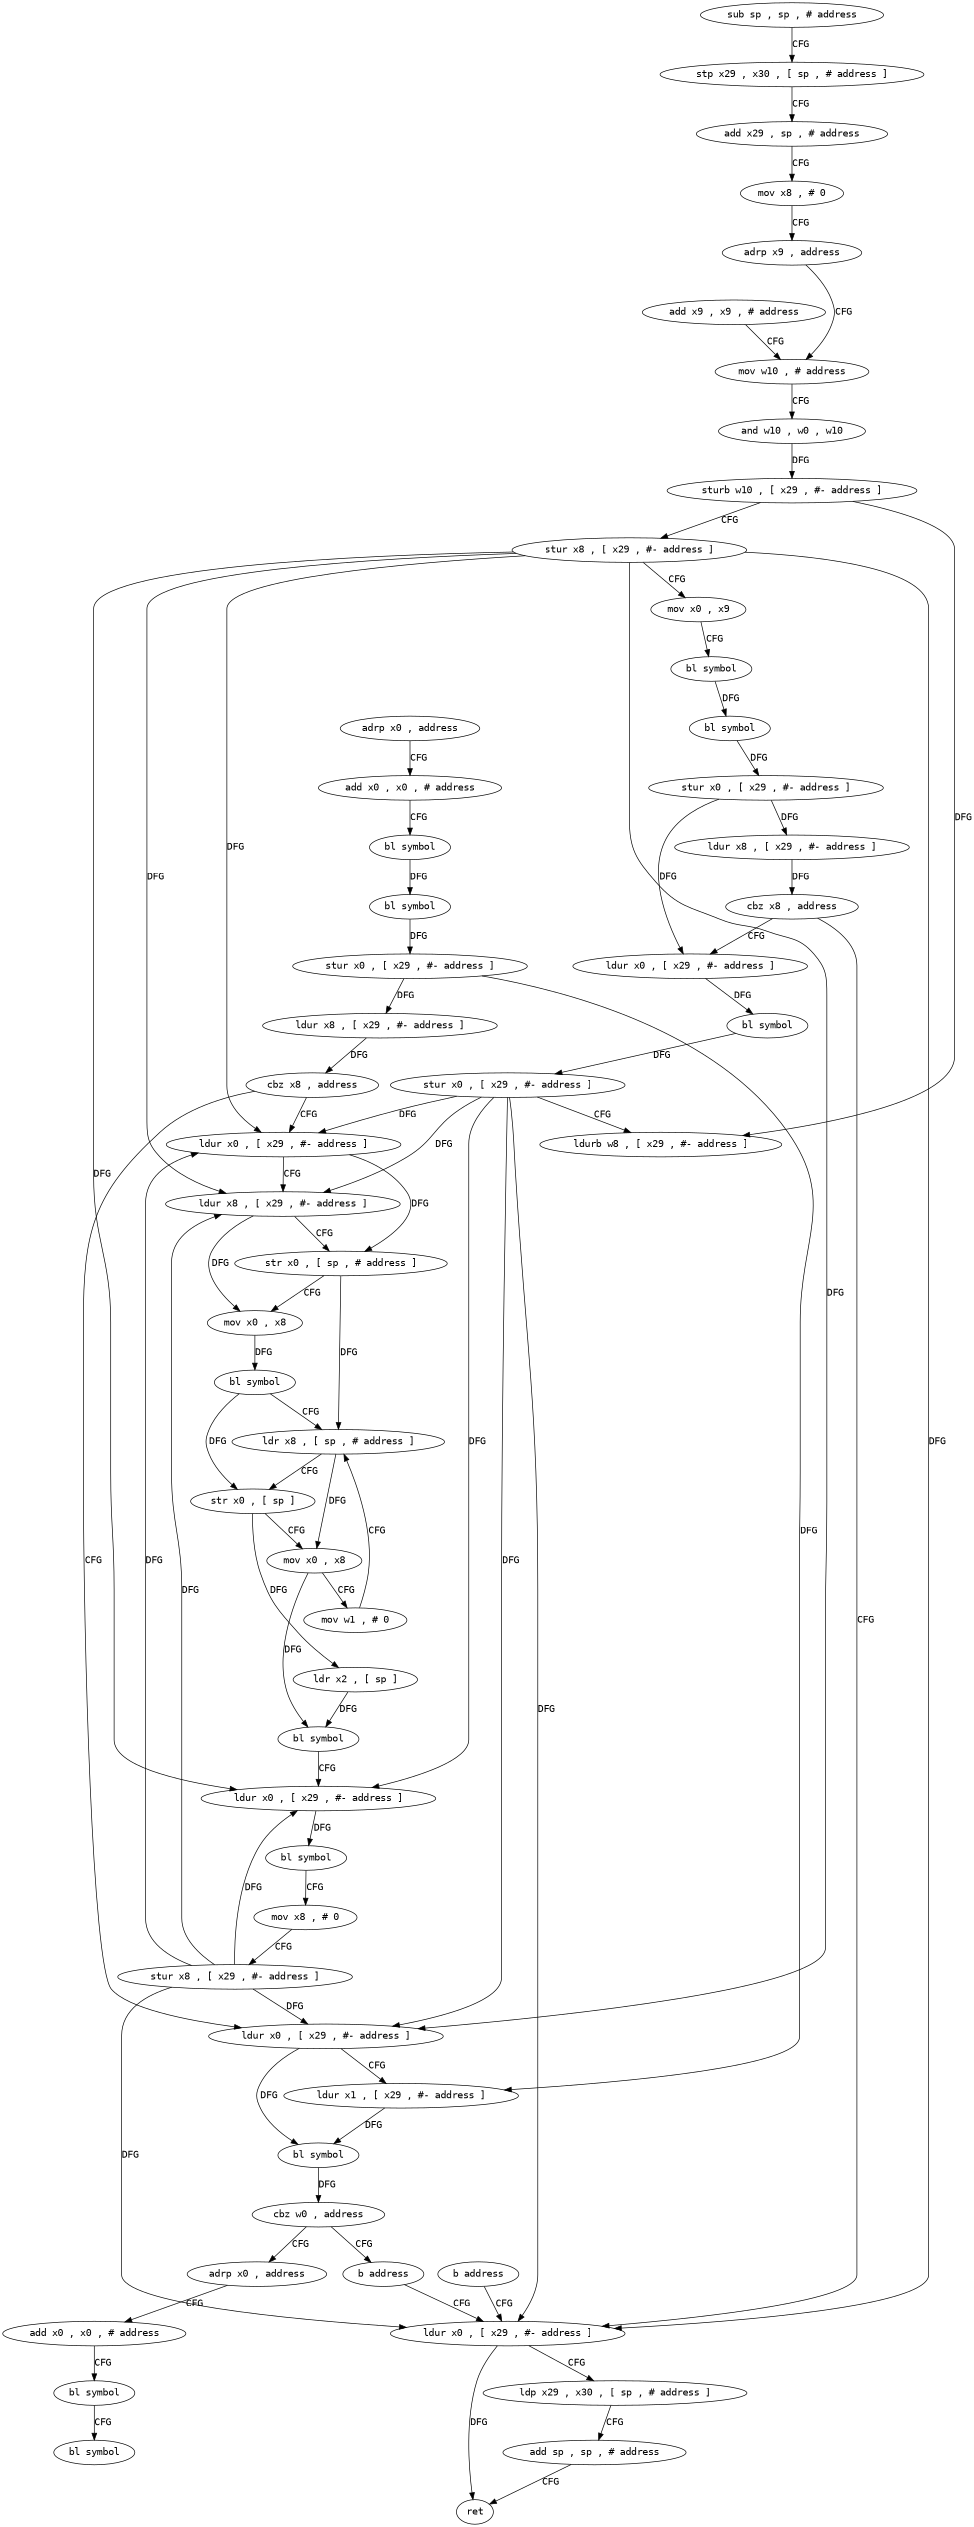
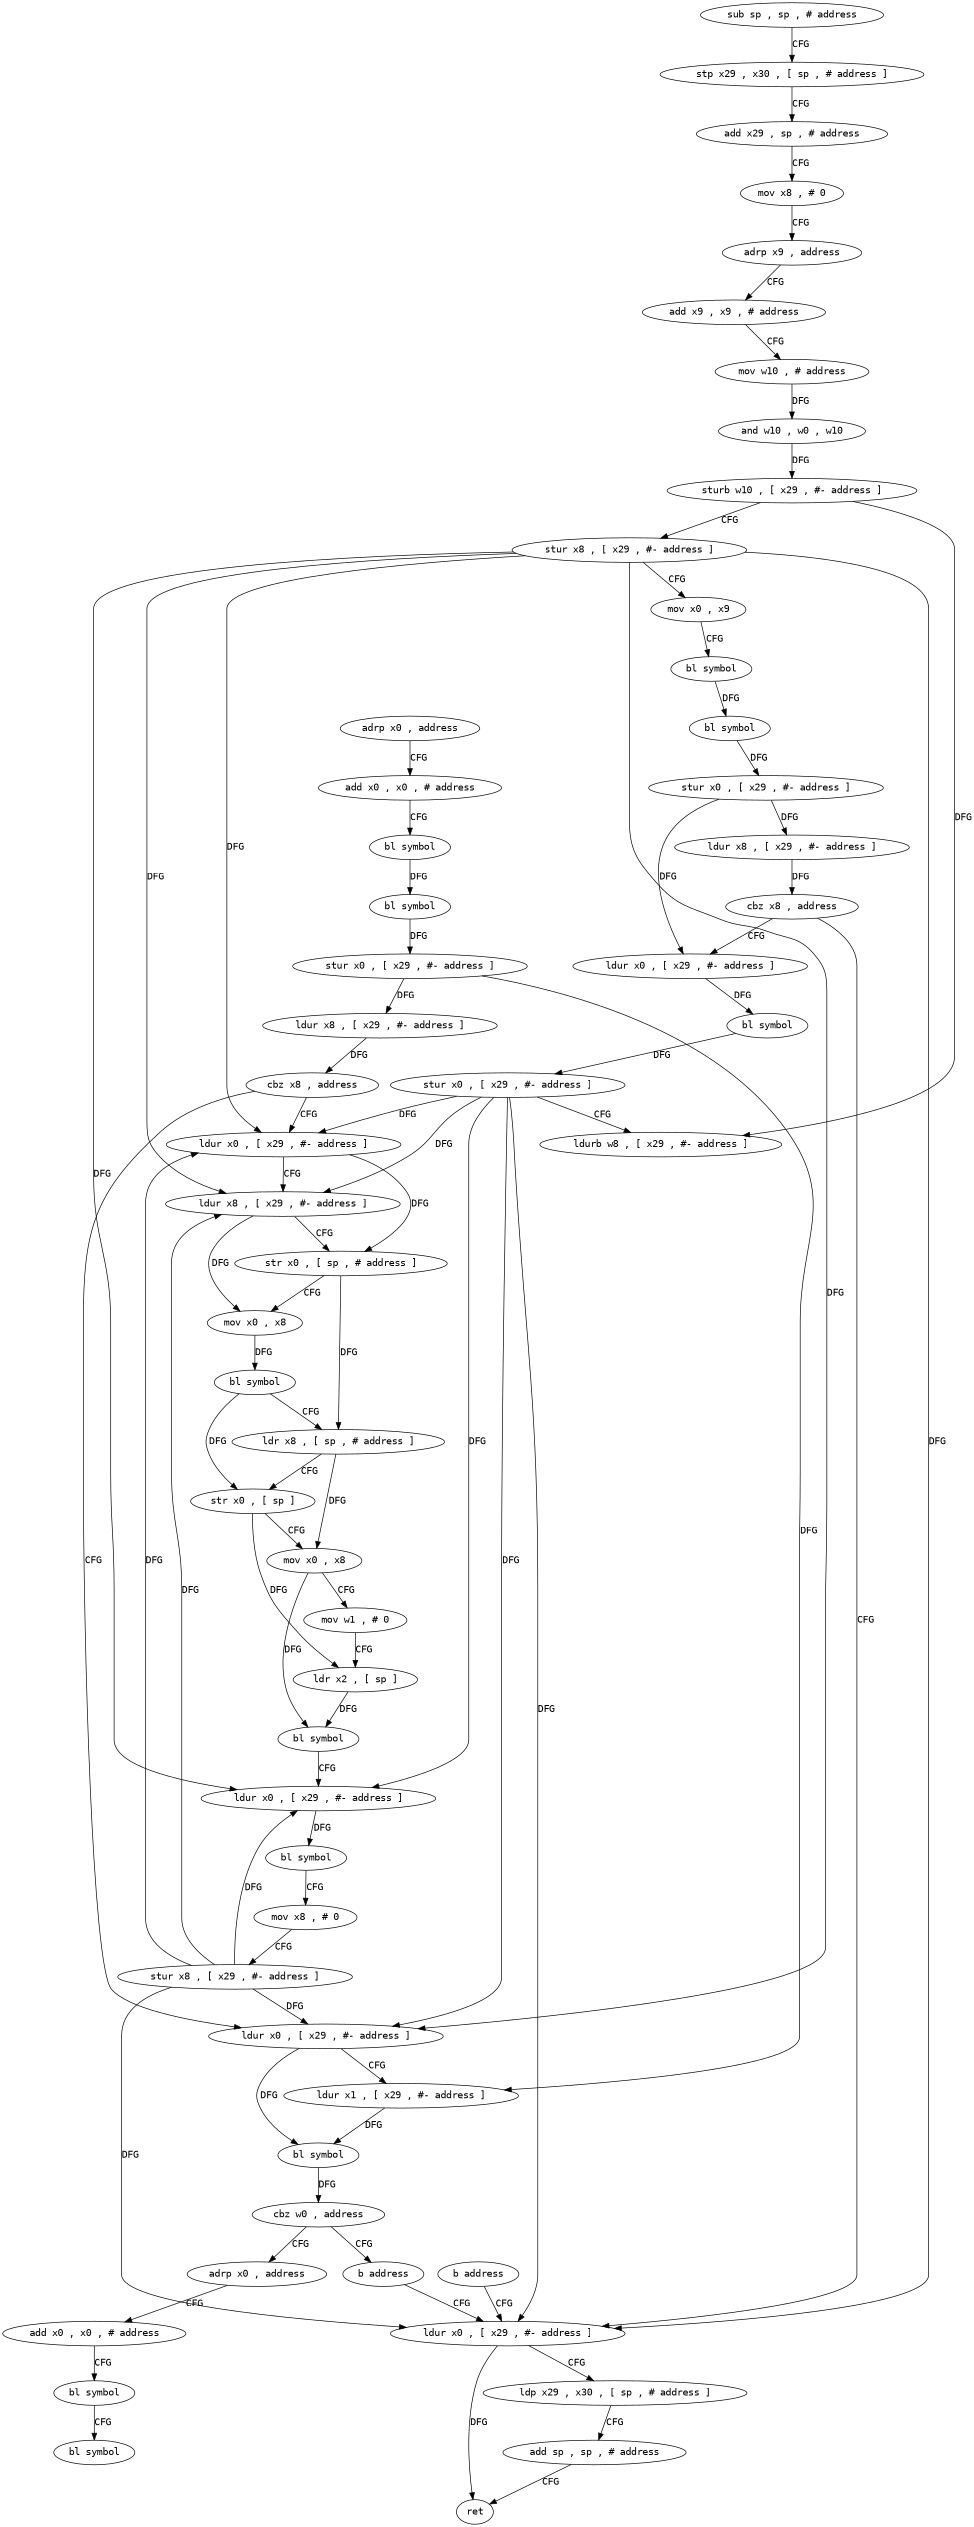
(834, 309) -> (766, 280)
(801, 401) -> (801, 401)
(368, 1533) -> (355, 1646)
